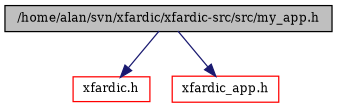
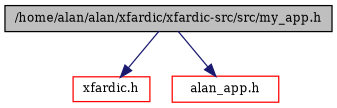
(168, 19) -> (168, 19)
(225, 89) -> (225, 89)
